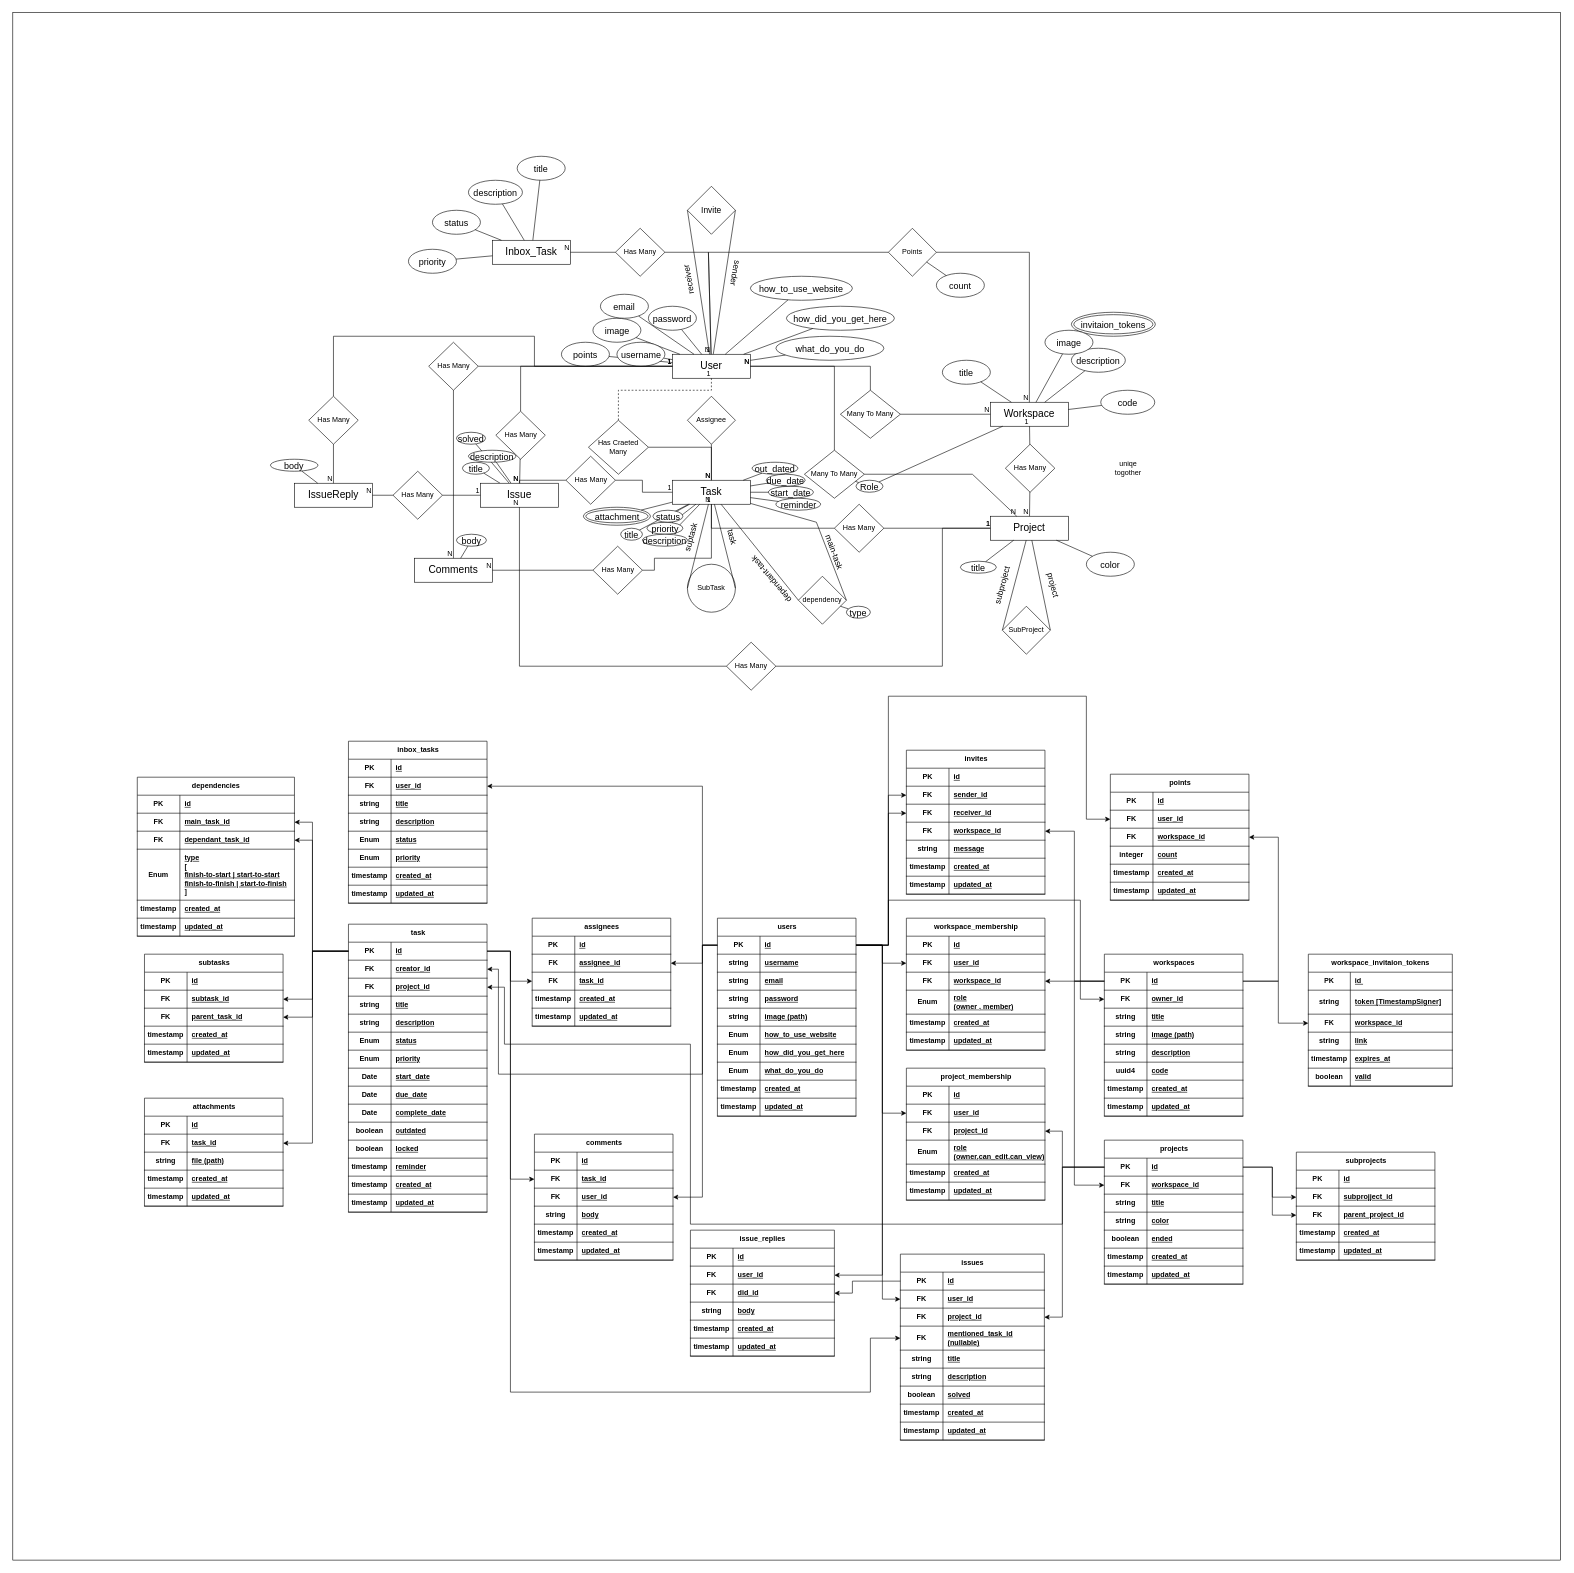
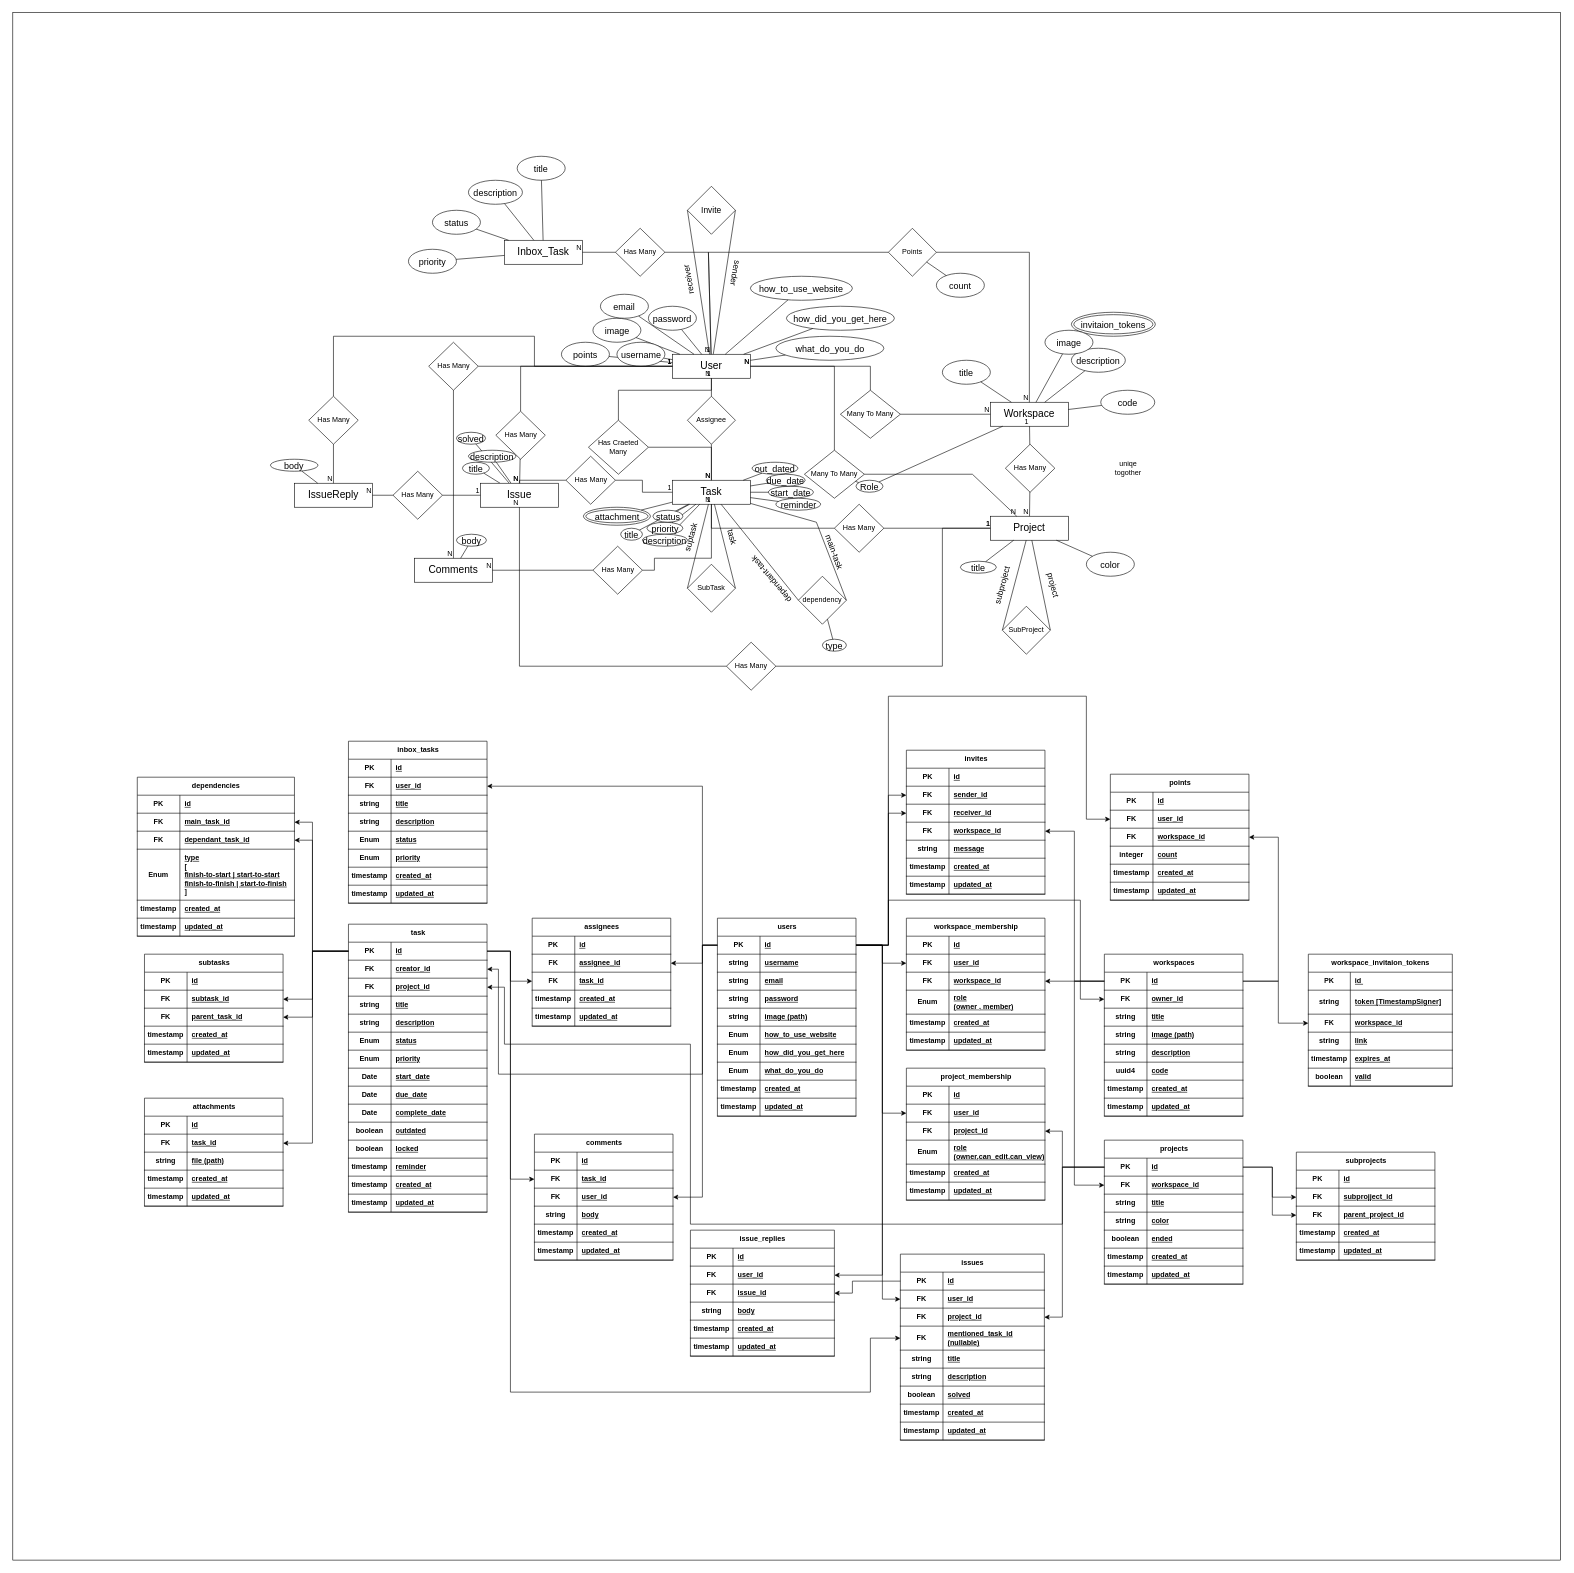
(531, 252) -> (543, 252)
(649, 390) -> (649, 390)
none -> (711, 394)
(711, 588) -> (711, 588)
(858, 612) -> (834, 645)
(748, 1293) -> (752, 1293)
